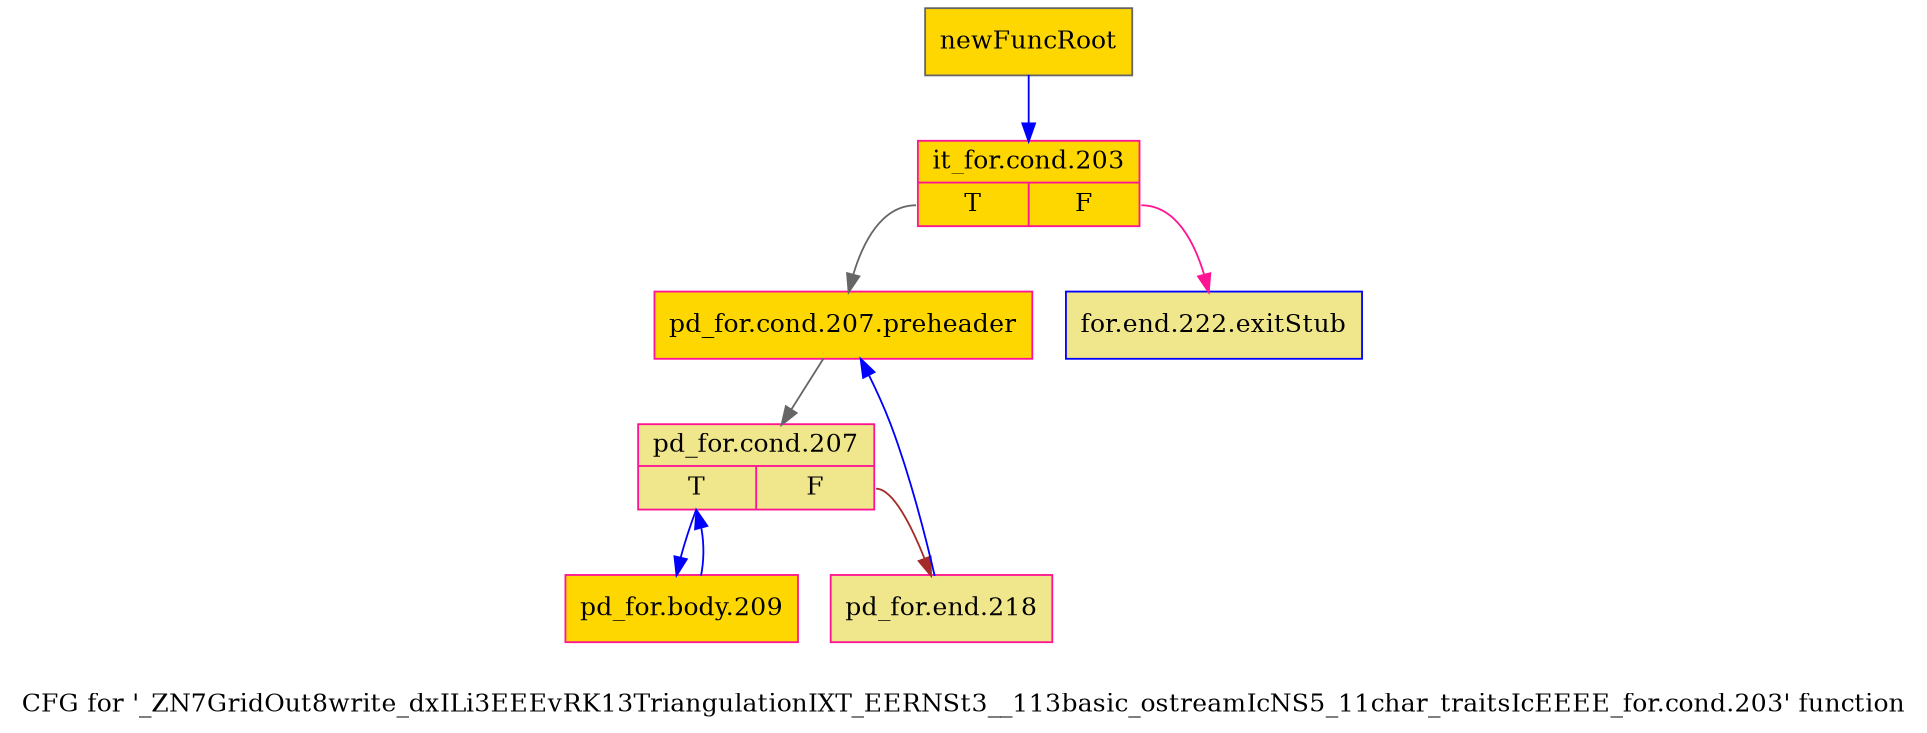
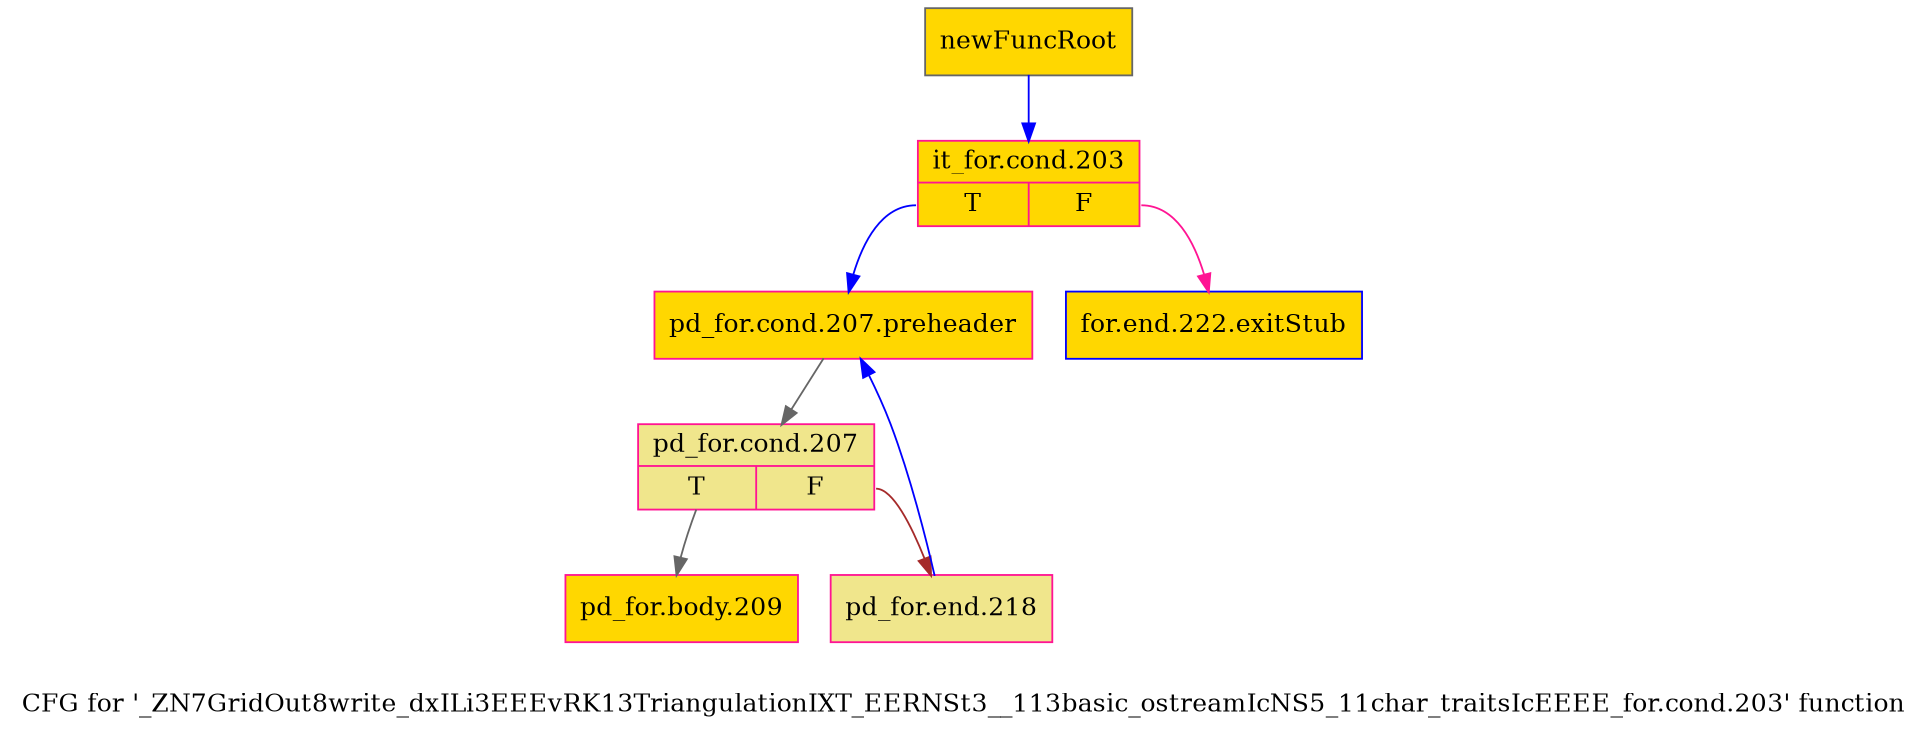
(874, 229) -> (874, 229)
(1214, 325) -> (1214, 325)
(688, 533) -> (688, 533)
(703, 552) -> none
